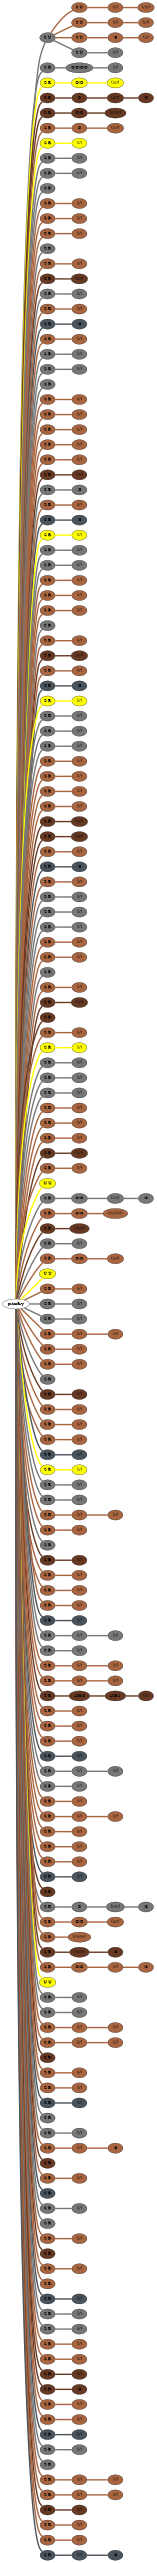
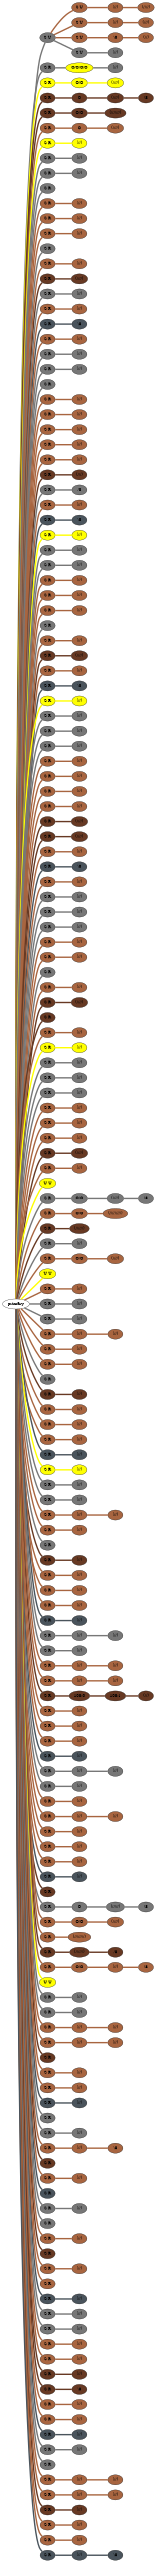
(79, 68) -> (79, 68)
